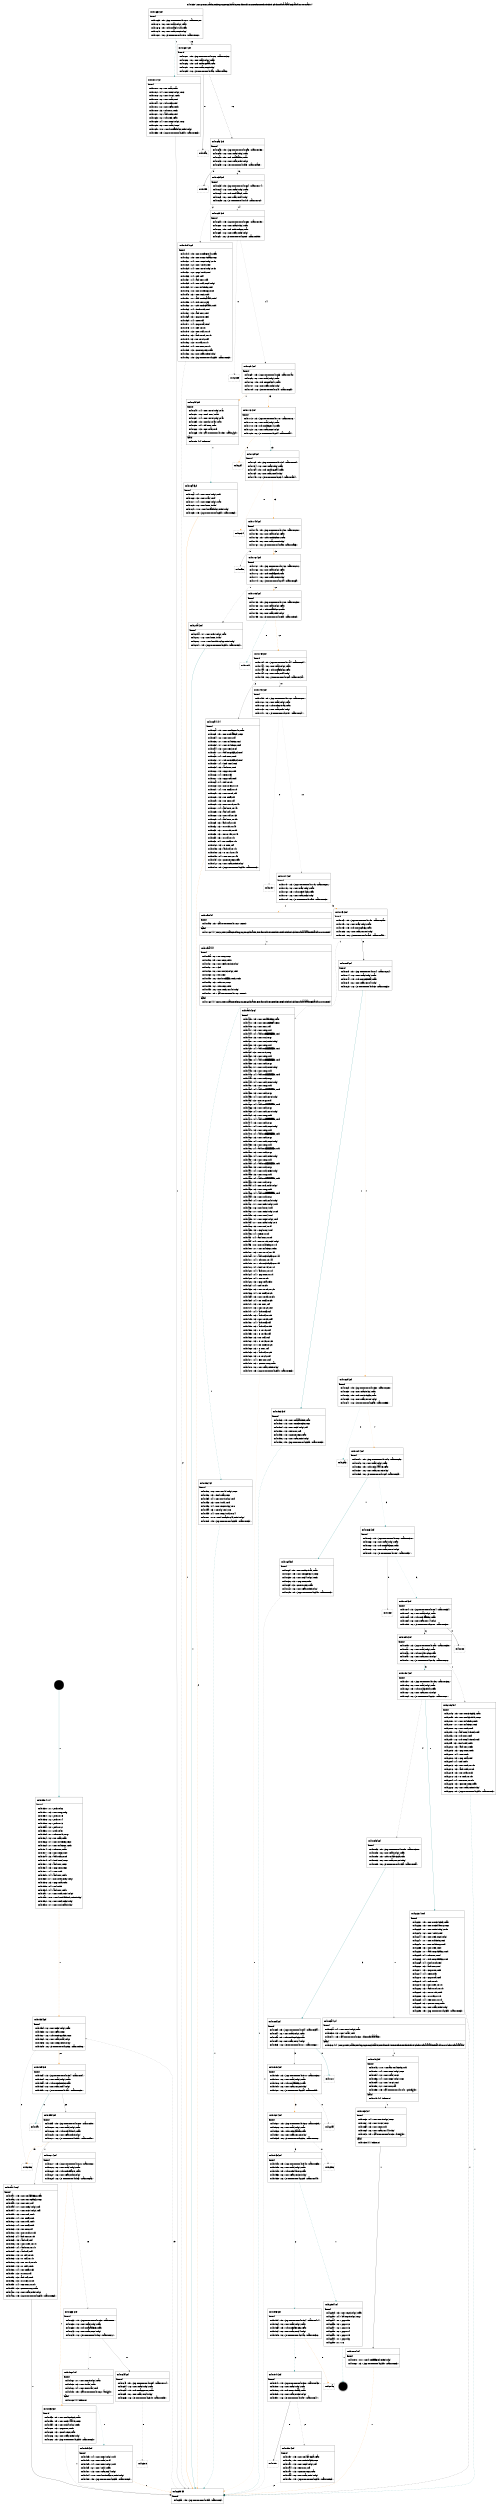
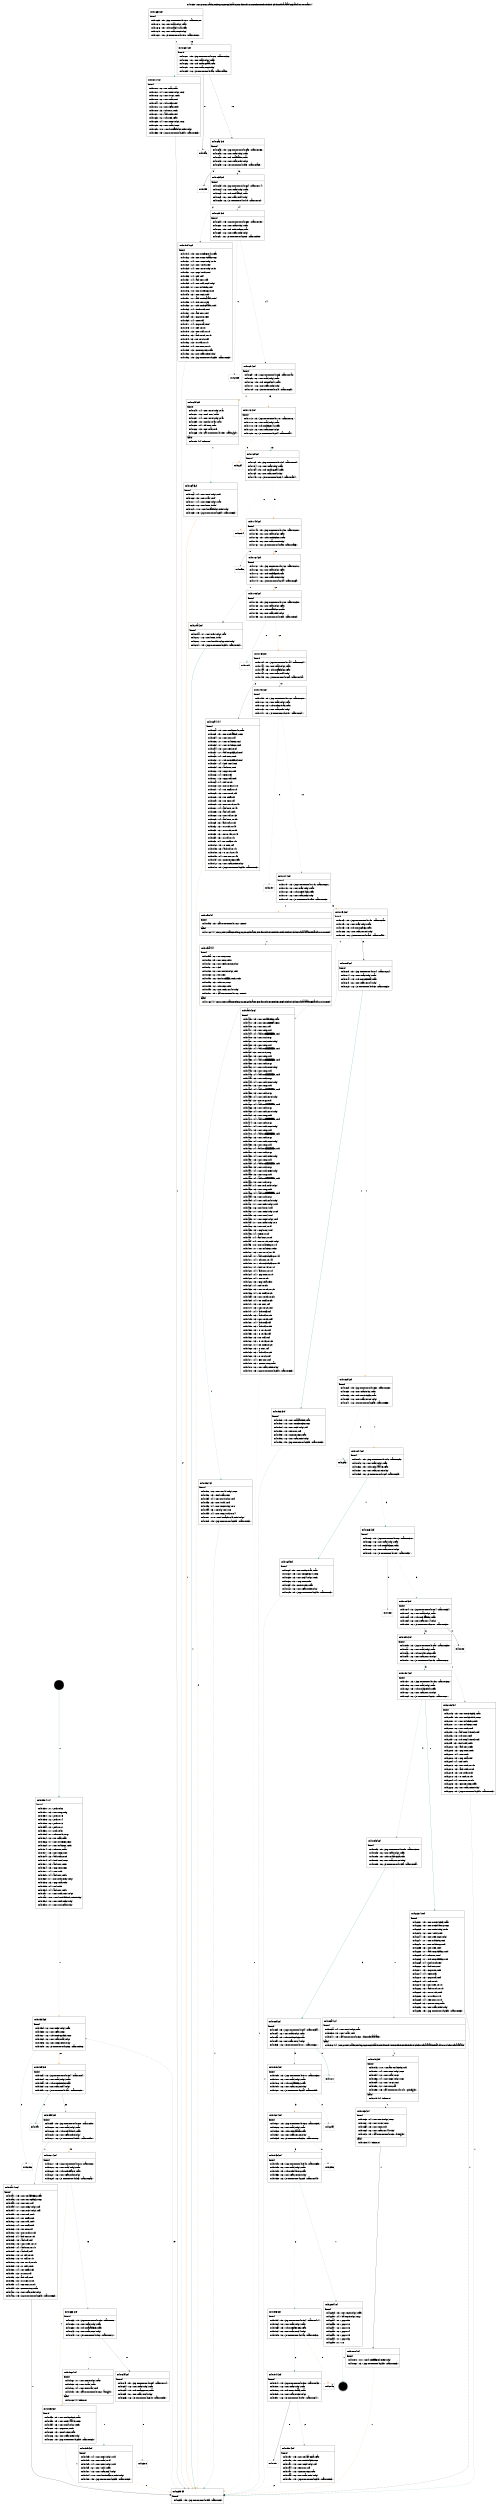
(275, 500) -> (275, 500)
(34, 2148) -> (69, 2147)
